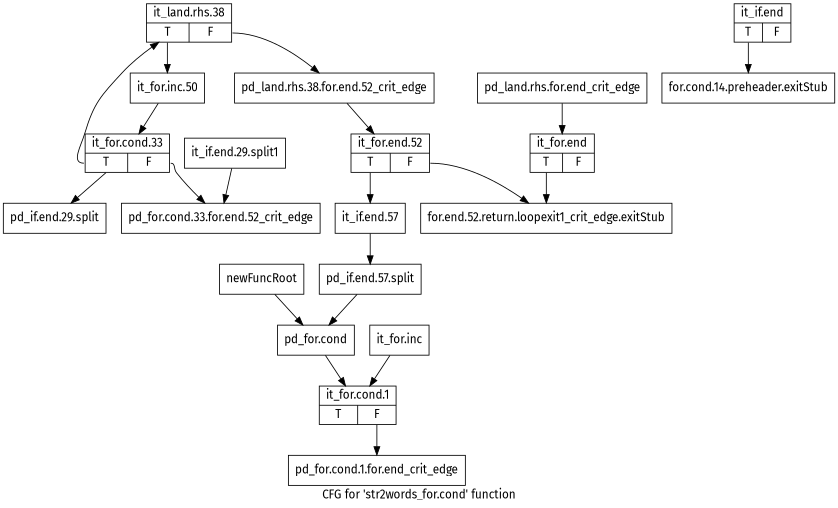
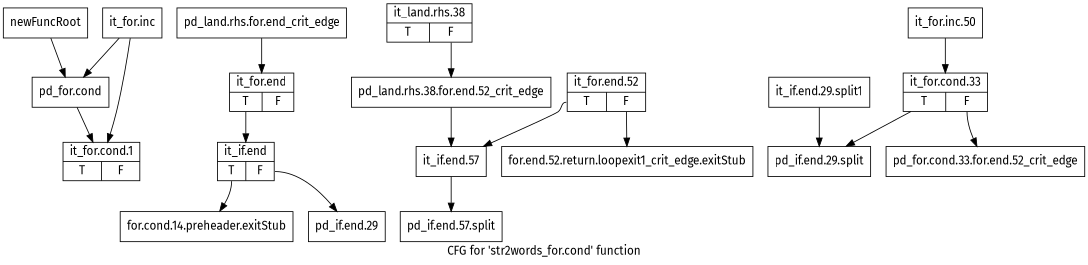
(167, 53) -> none
(100, 99) -> none
(358, 115) -> (451, 123)
(229, 182) -> (819, 123)
(546, 184) -> (246, 123)
none -> (347, 227)
(346, 307) -> (104, 54)
(377, 470) -> none
